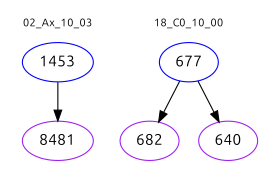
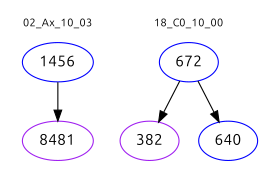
(58, 62) -> (58, 62)
(189, 62) -> (189, 62)
(150, 141) -> (150, 141)
(228, 141) -> (228, 141)
